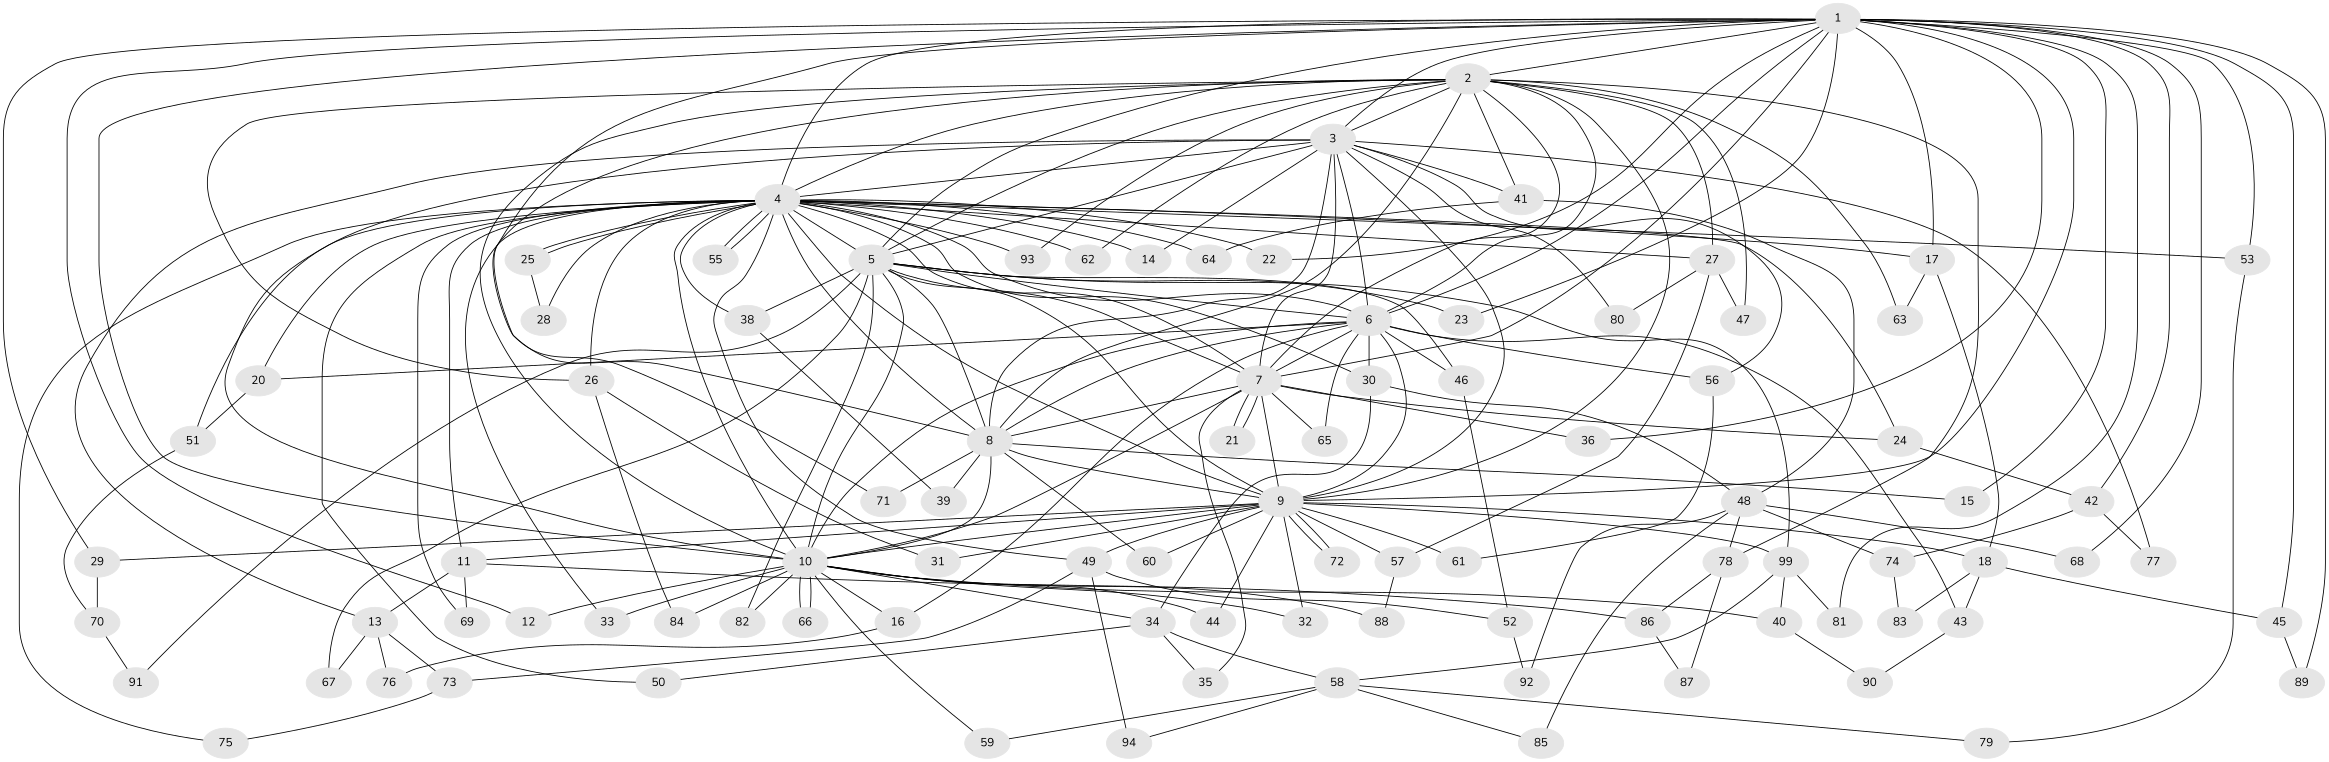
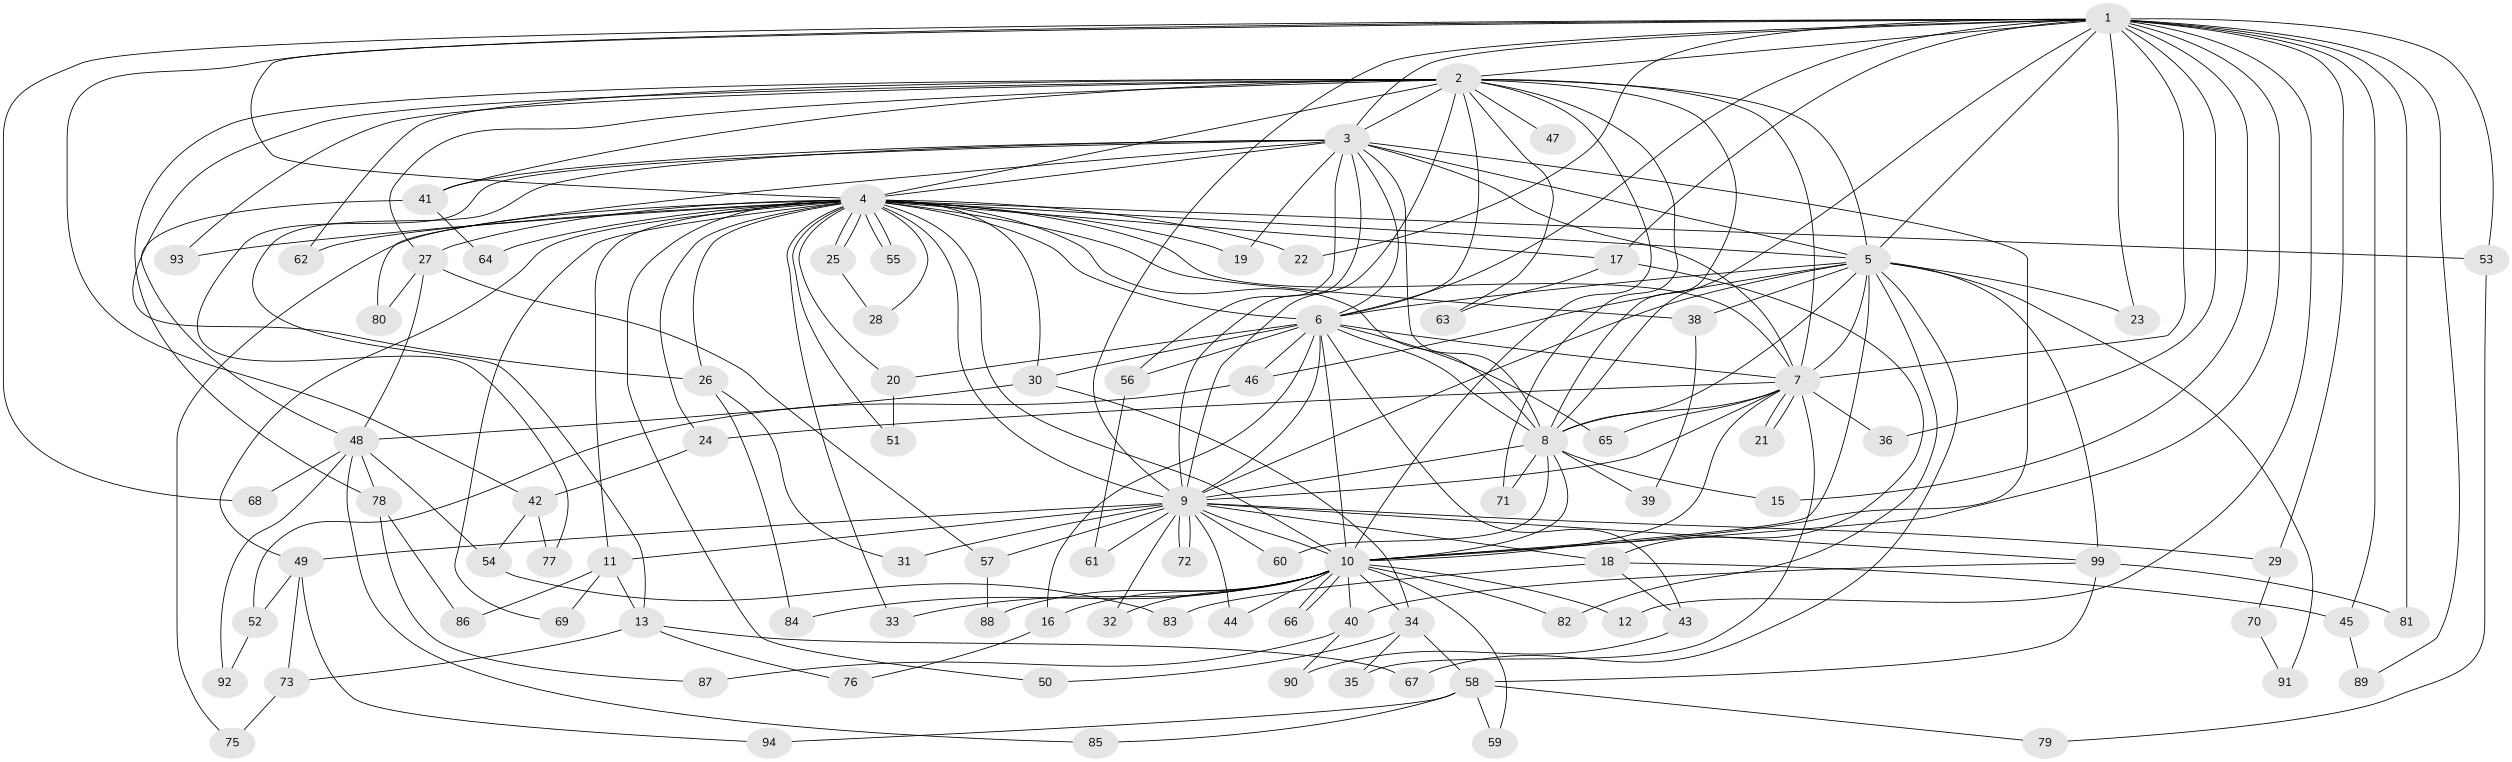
(1148, 260) -> (1241, 260)
(1728, 290) -> (397, 365)
(89, 514) -> none
(1893, 562) -> (489, 562)
(1667, 653) -> (1032, 664)
